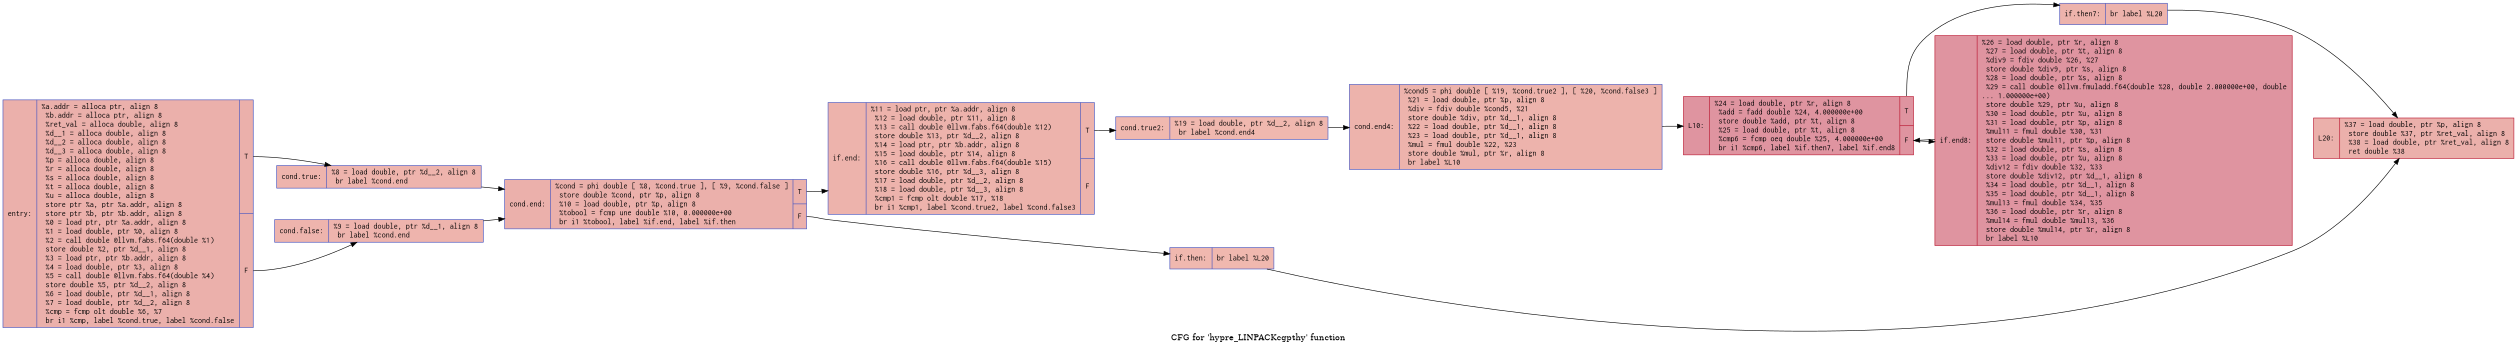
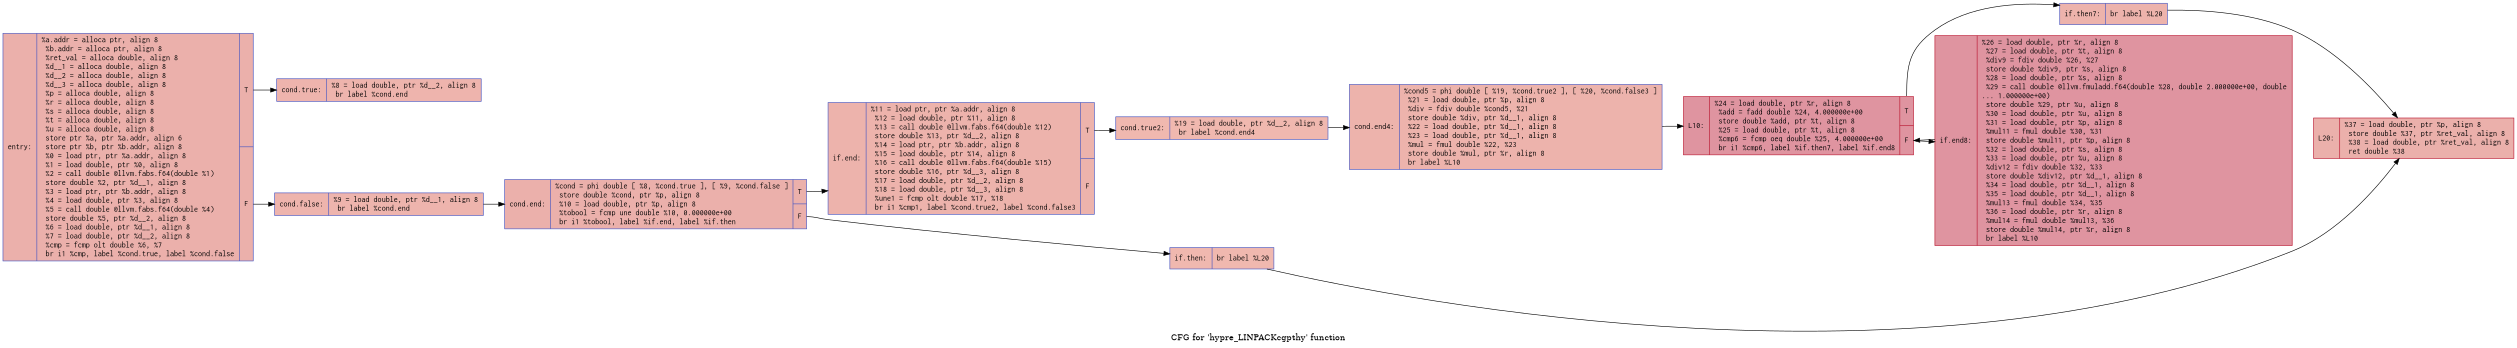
(490, 188) -> none
(937, 198) -> (937, 198)
(112, 204) -> (112, 138)
